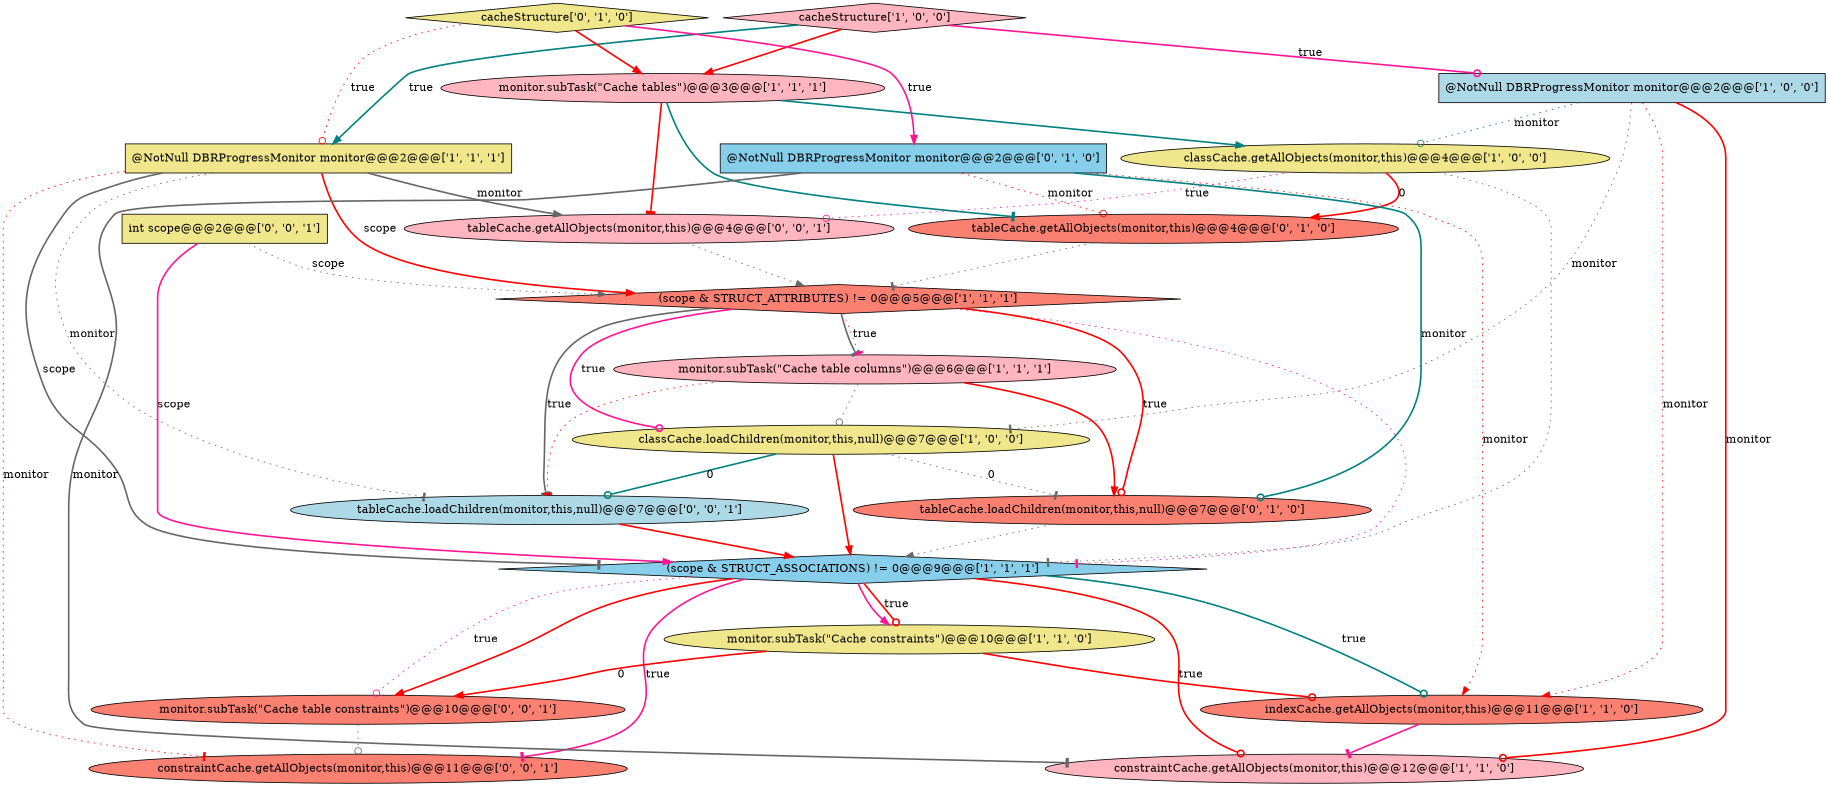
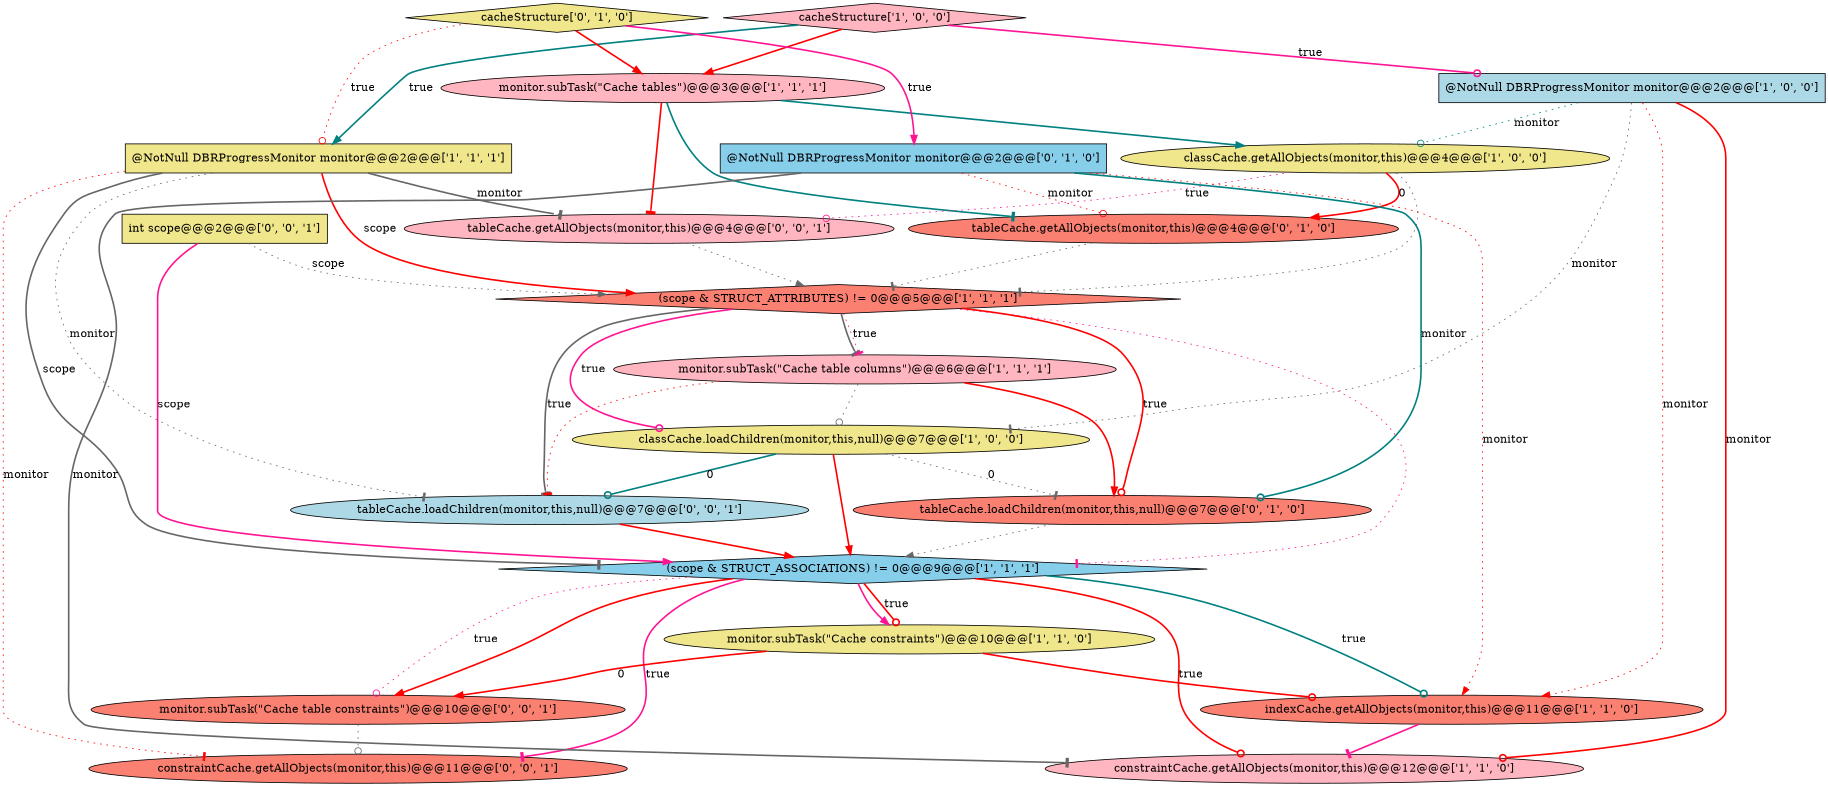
(456, 195) -> (456, 195)
(1477, 496) -> (1256, 276)
